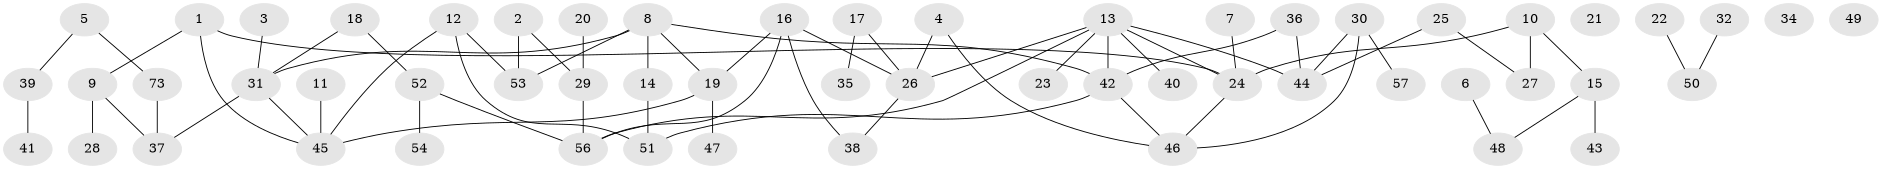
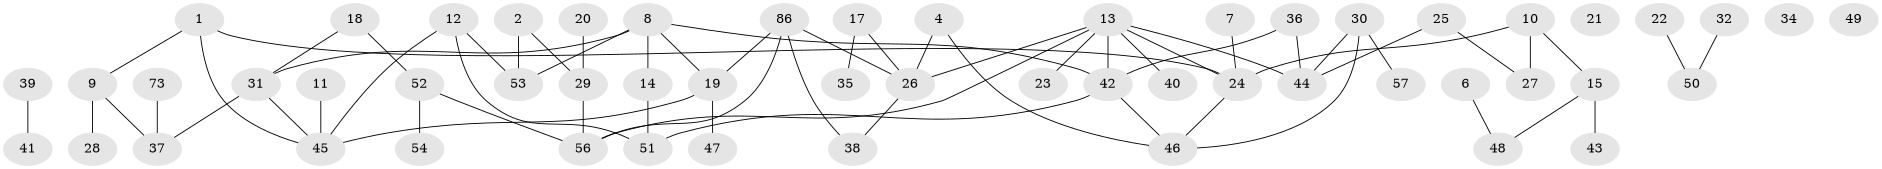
(84, 20) -> none
(264, 20) -> none
(784, 20) -> (784, 20)
